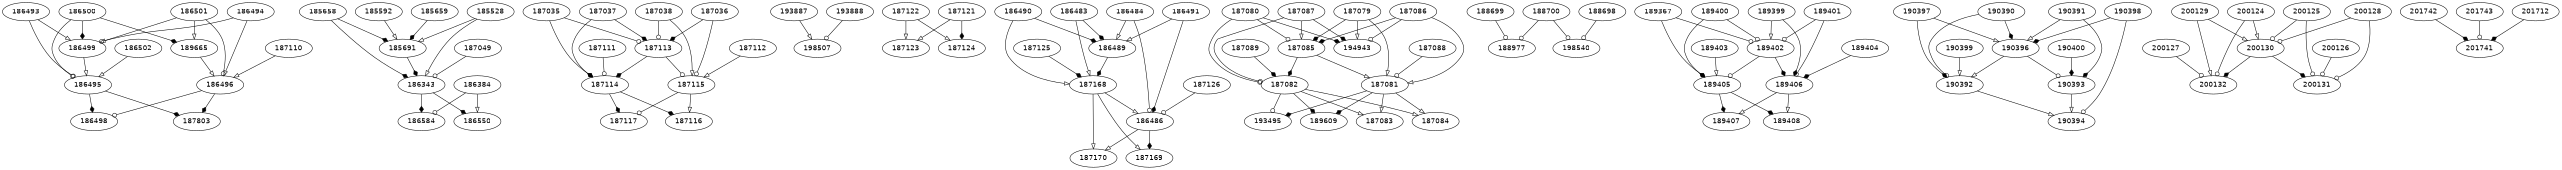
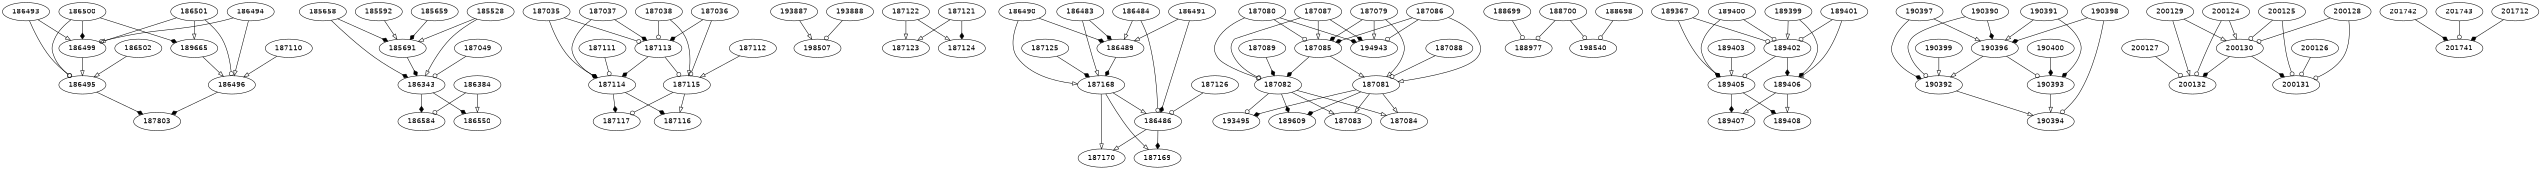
(1865, 48) -> none
(94, 121) -> none
